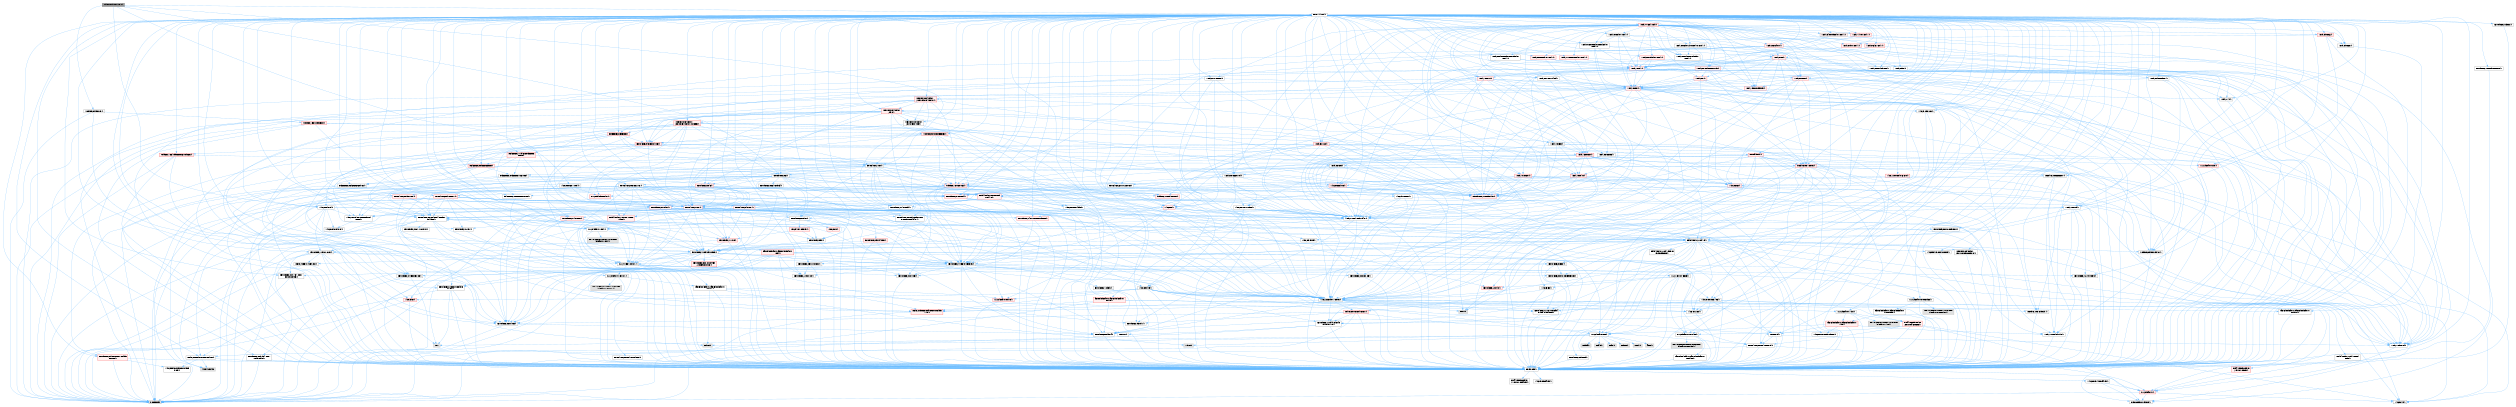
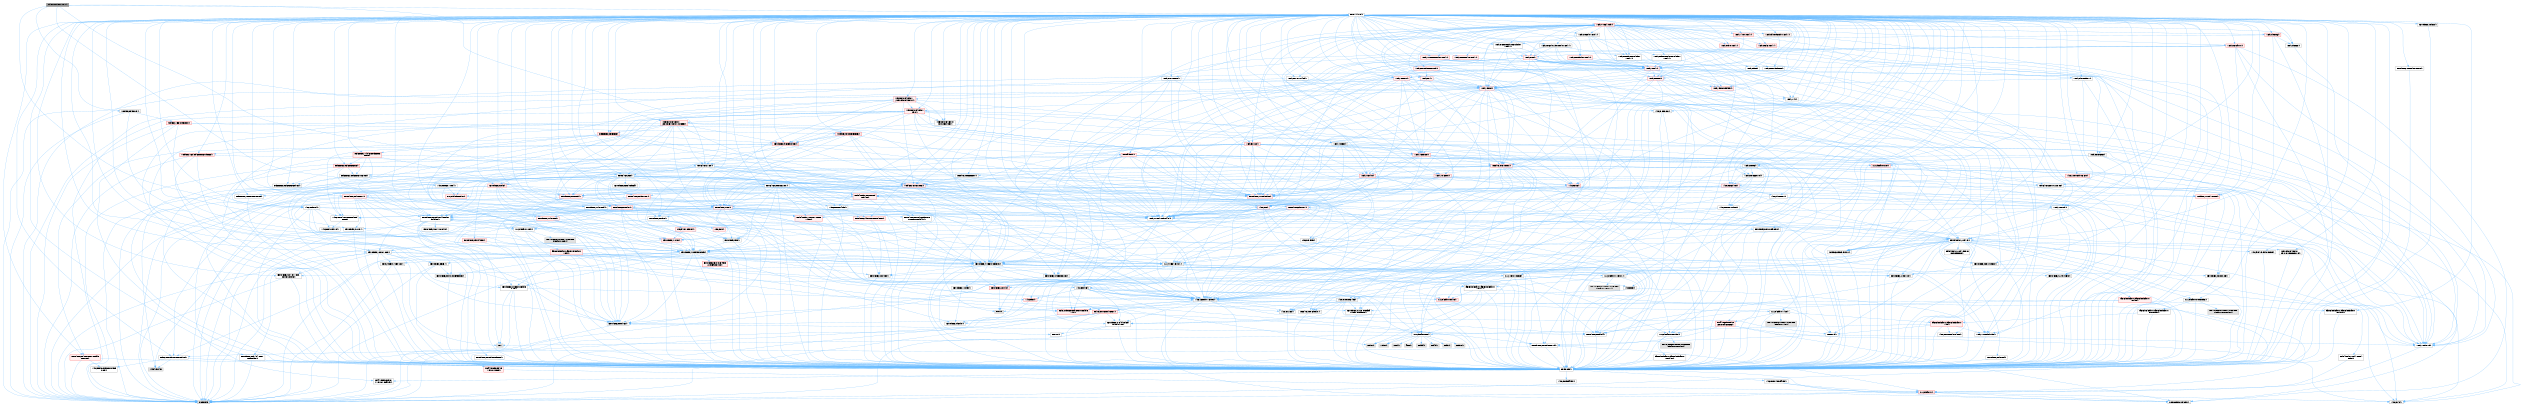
(2061, 347) -> (385, 189)
